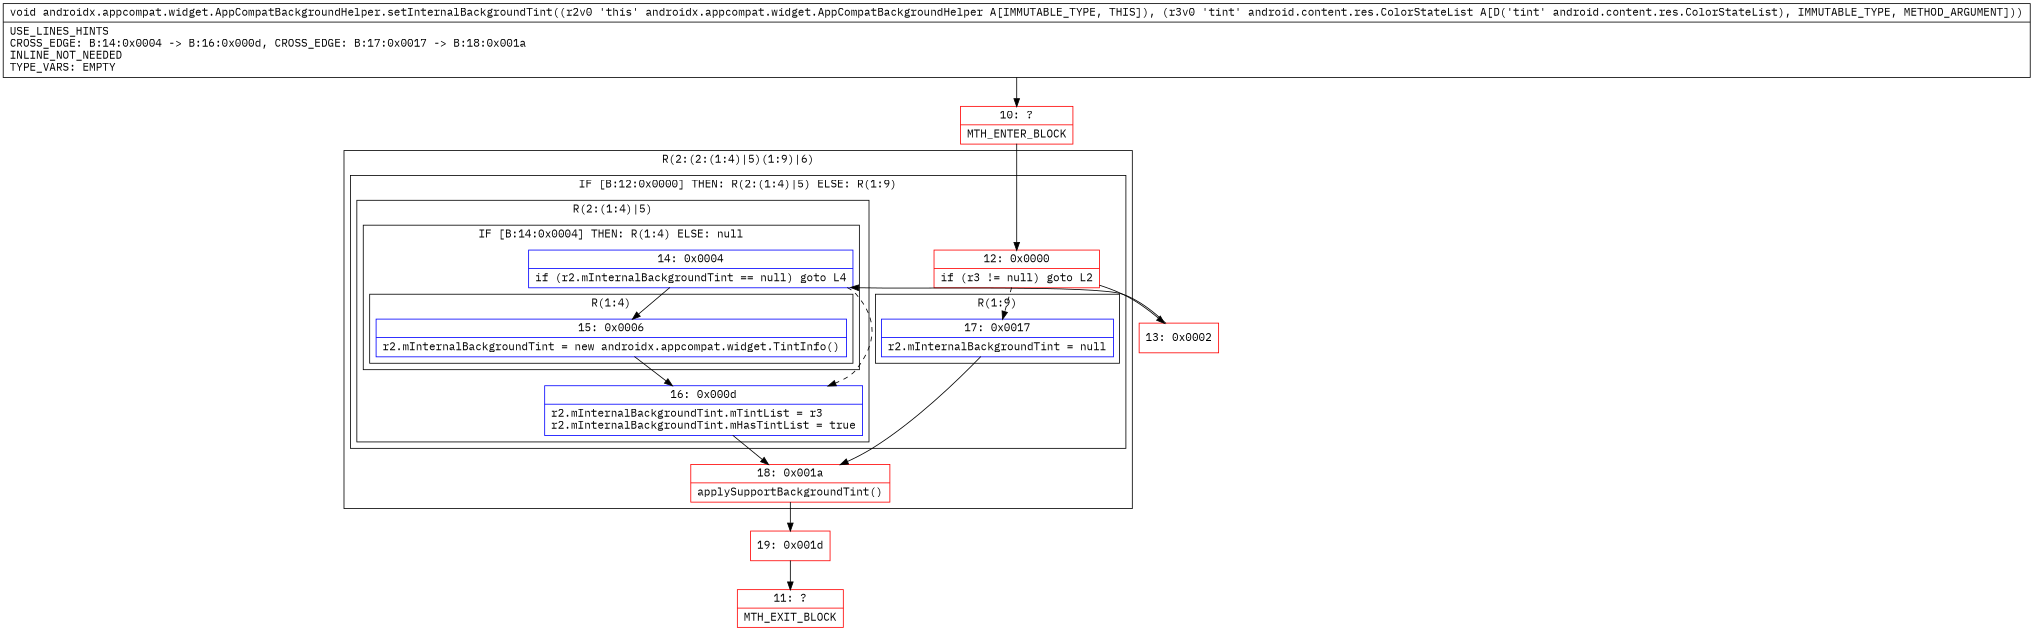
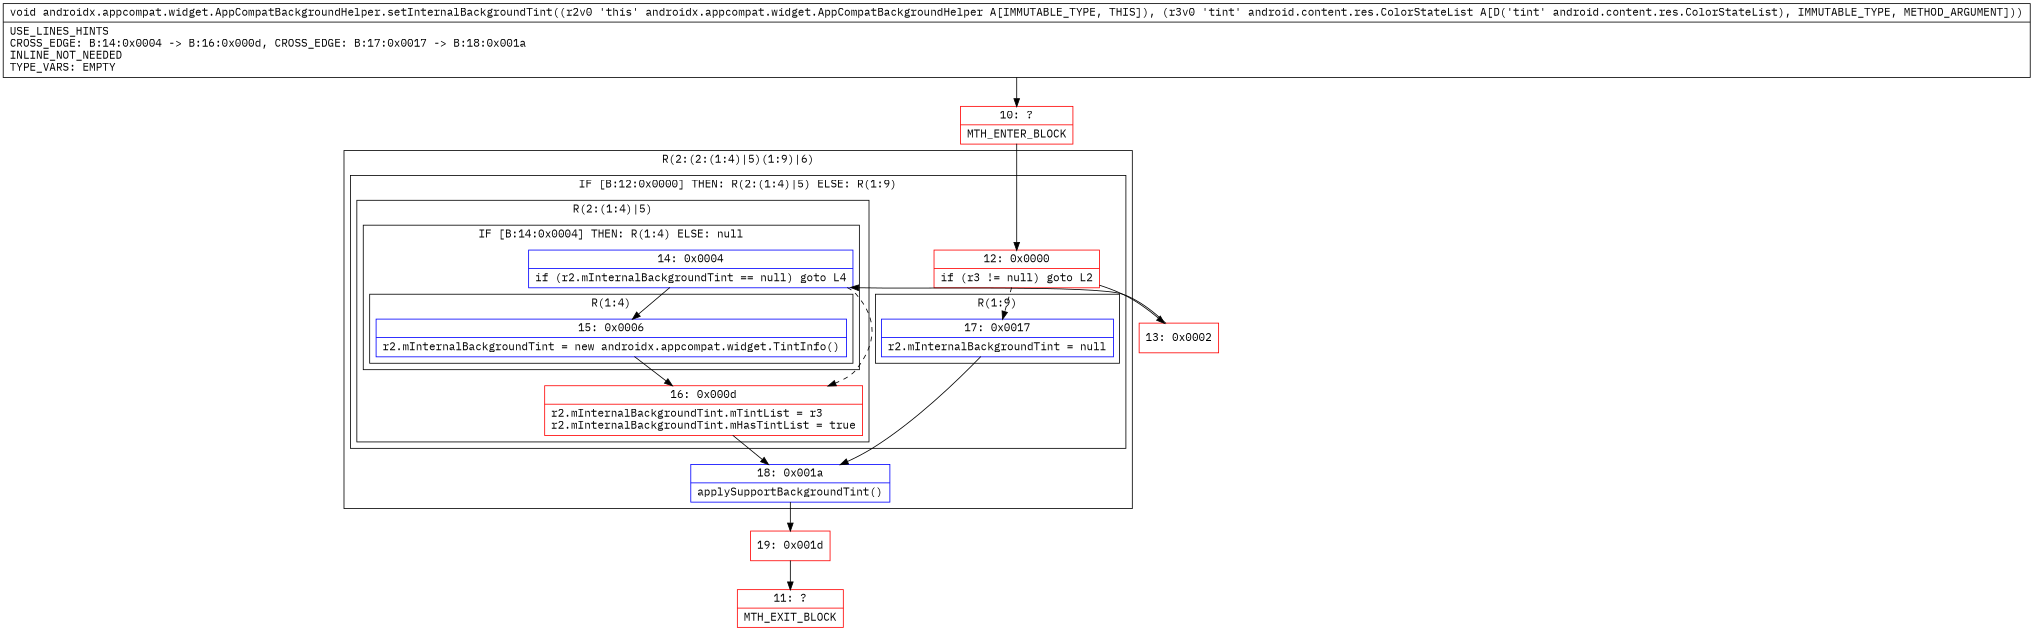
(704, 411) -> (704, 411)
(790, 483) -> (790, 483)
